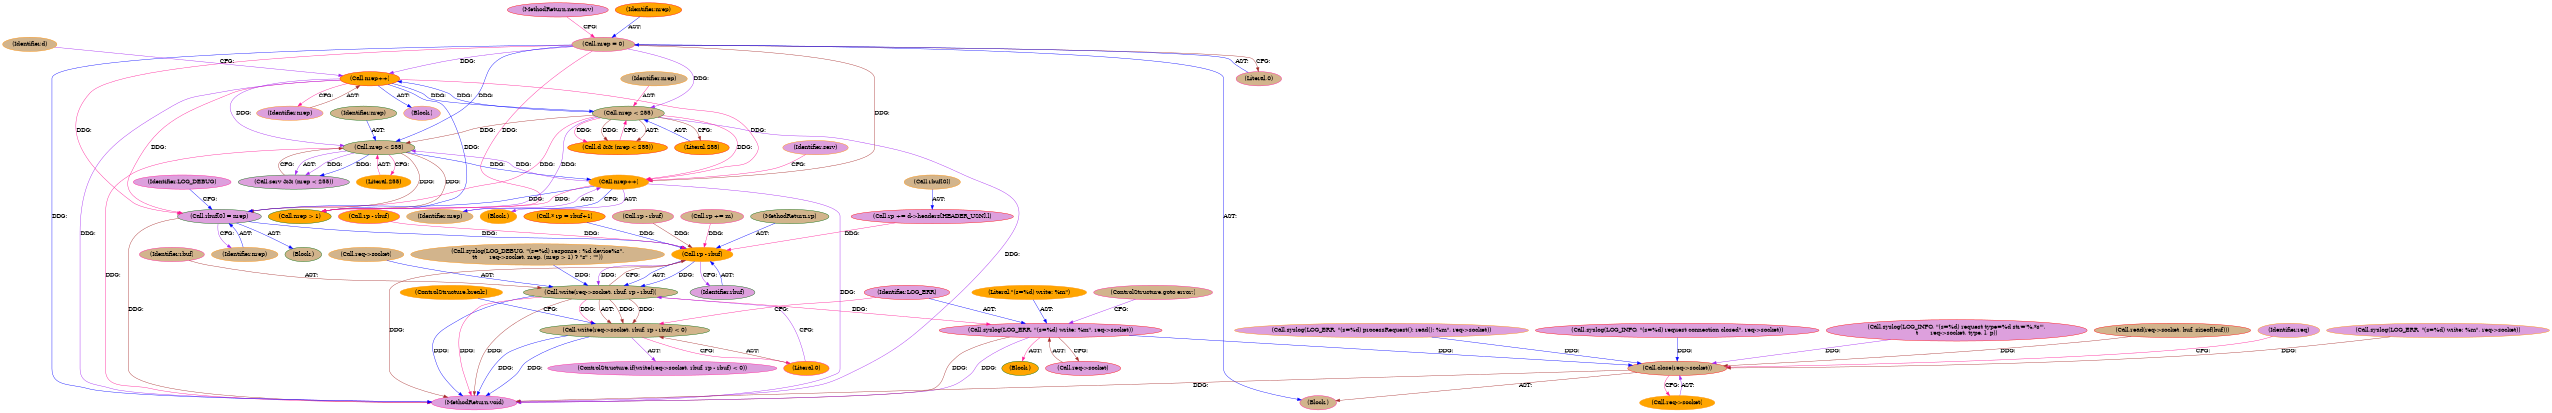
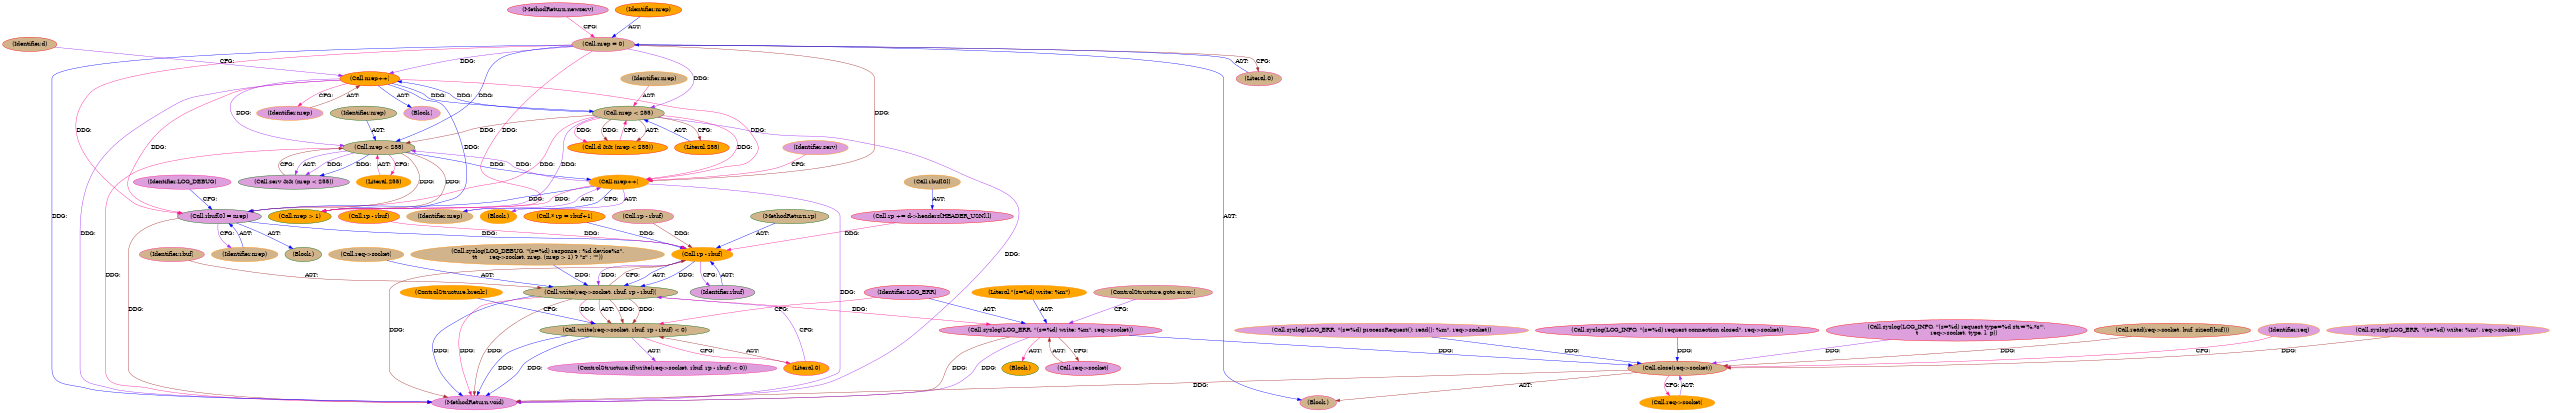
(30, 44) -> (30, 44)
(712, 217) -> none
